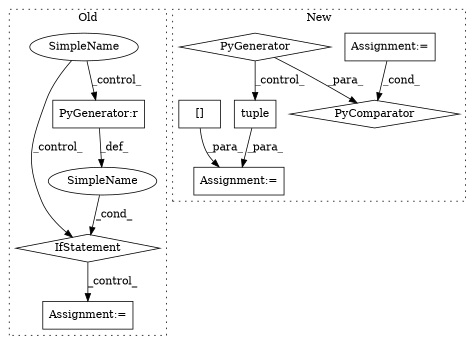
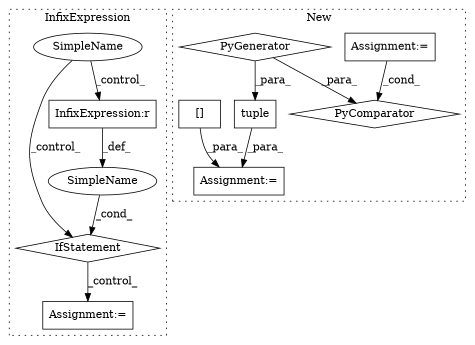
(88, 18) -> (88, 18)
(280, 81) -> (273, 81)
(99, 114) -> (103, 114)
